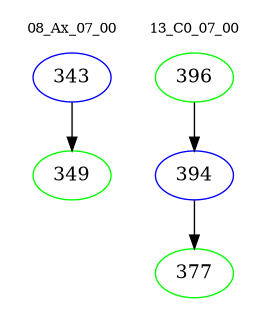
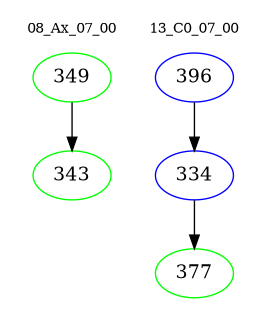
(72, 78) -> (72, 175)
(194, 78) -> (194, 78)
(72, 120) -> (72, 120)
(194, 175) -> (194, 175)
